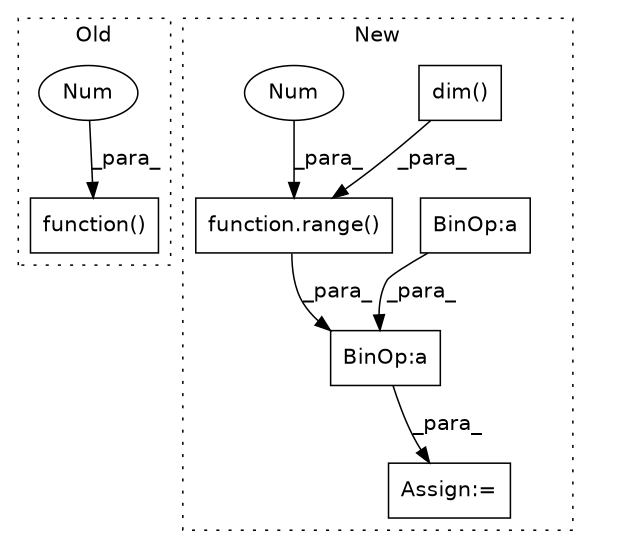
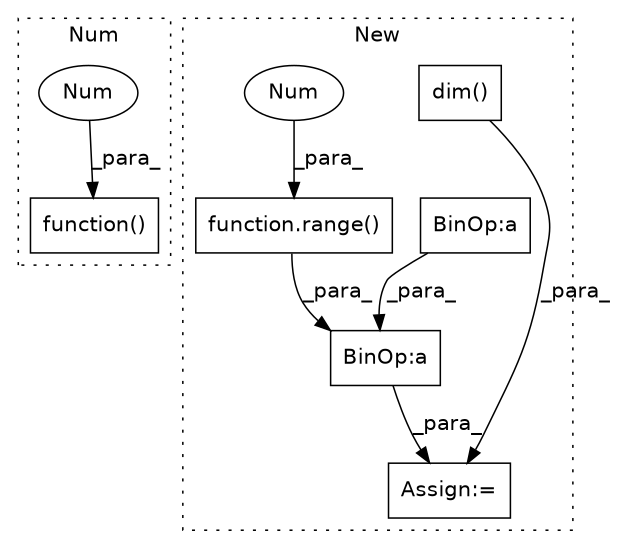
(94, 36) -> (94, 36)
(389, 156) -> (541, 282)
